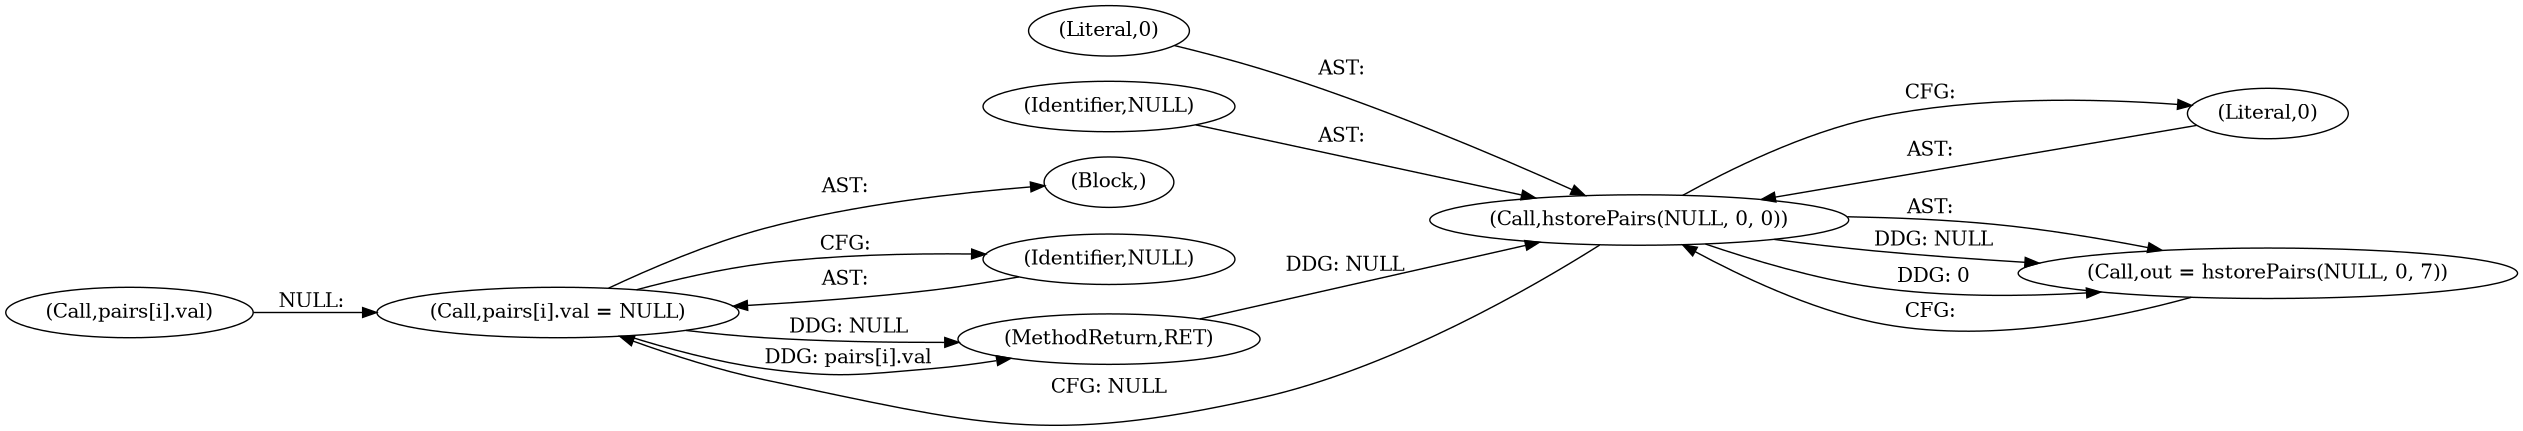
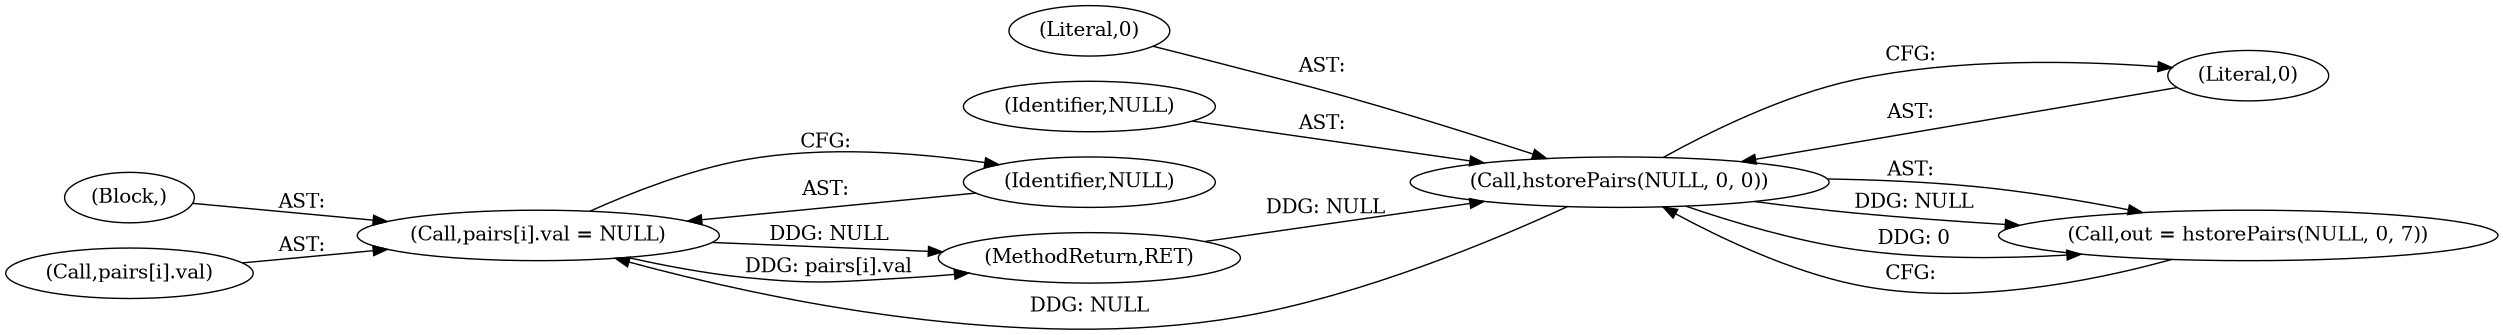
(814, 217) -> (283, 212)
(315, 302) -> (305, 246)
(1109, 387) -> (1089, 306)
